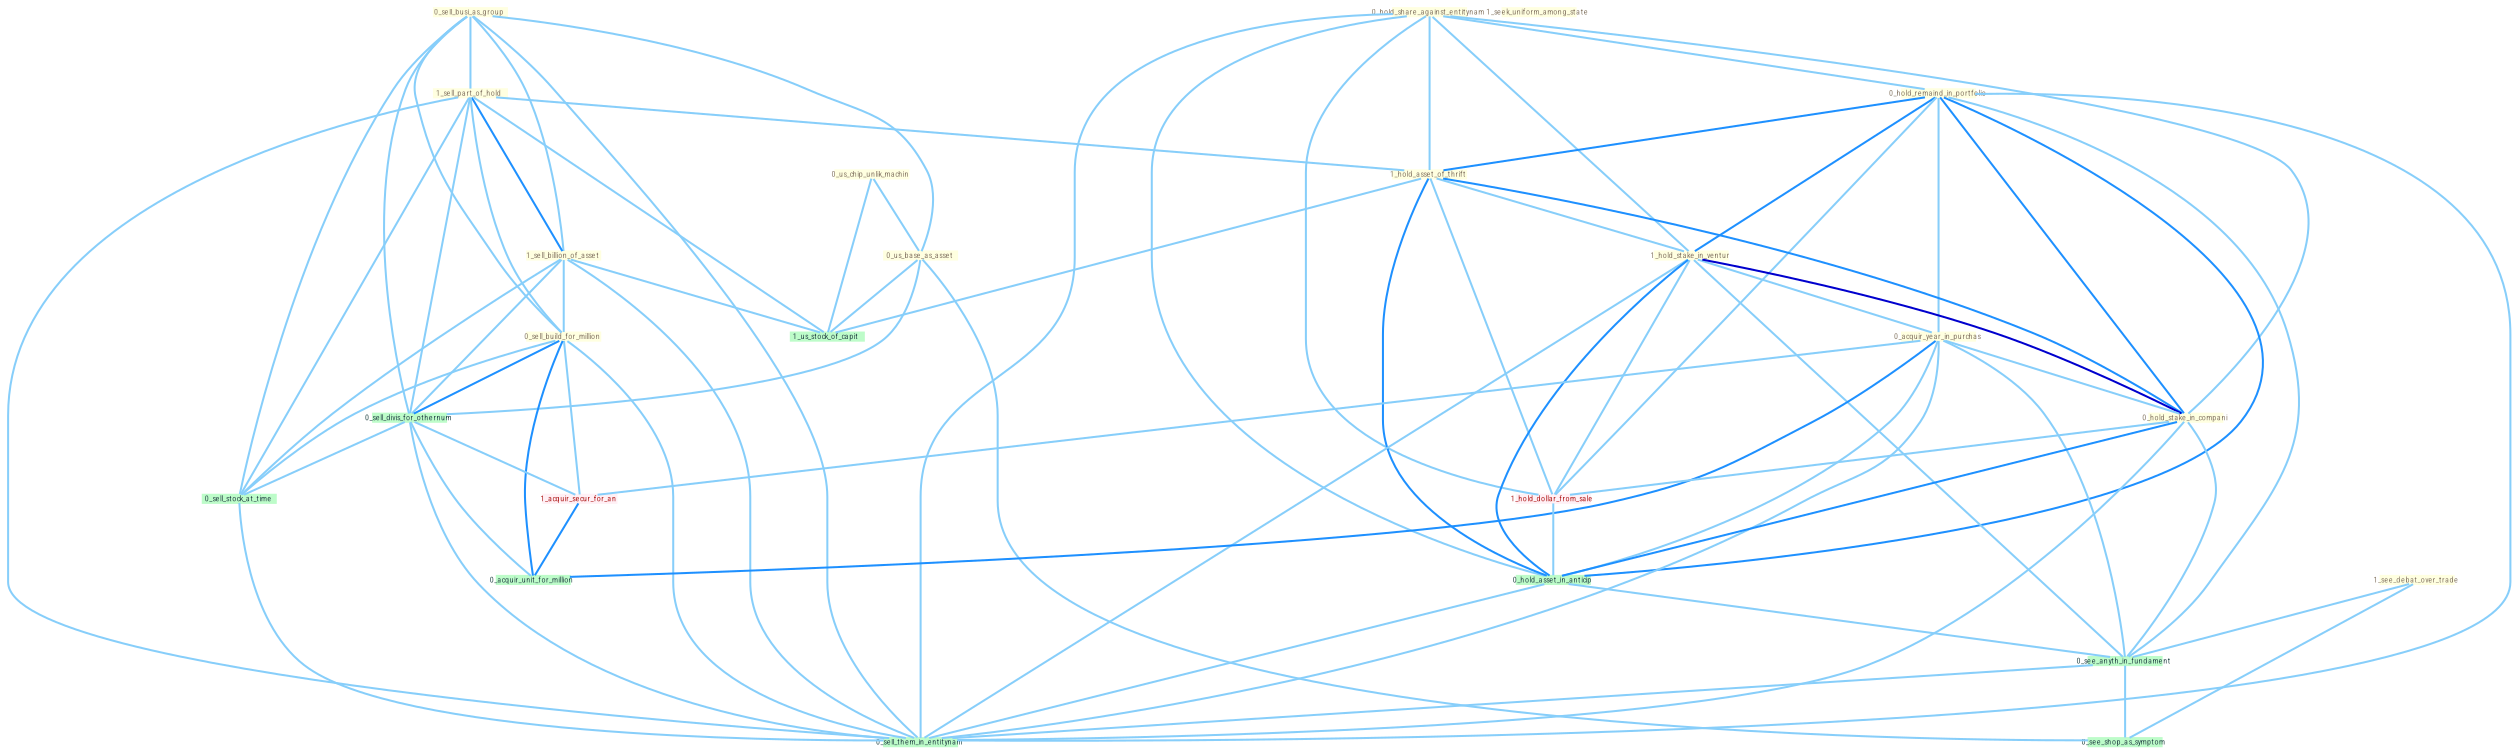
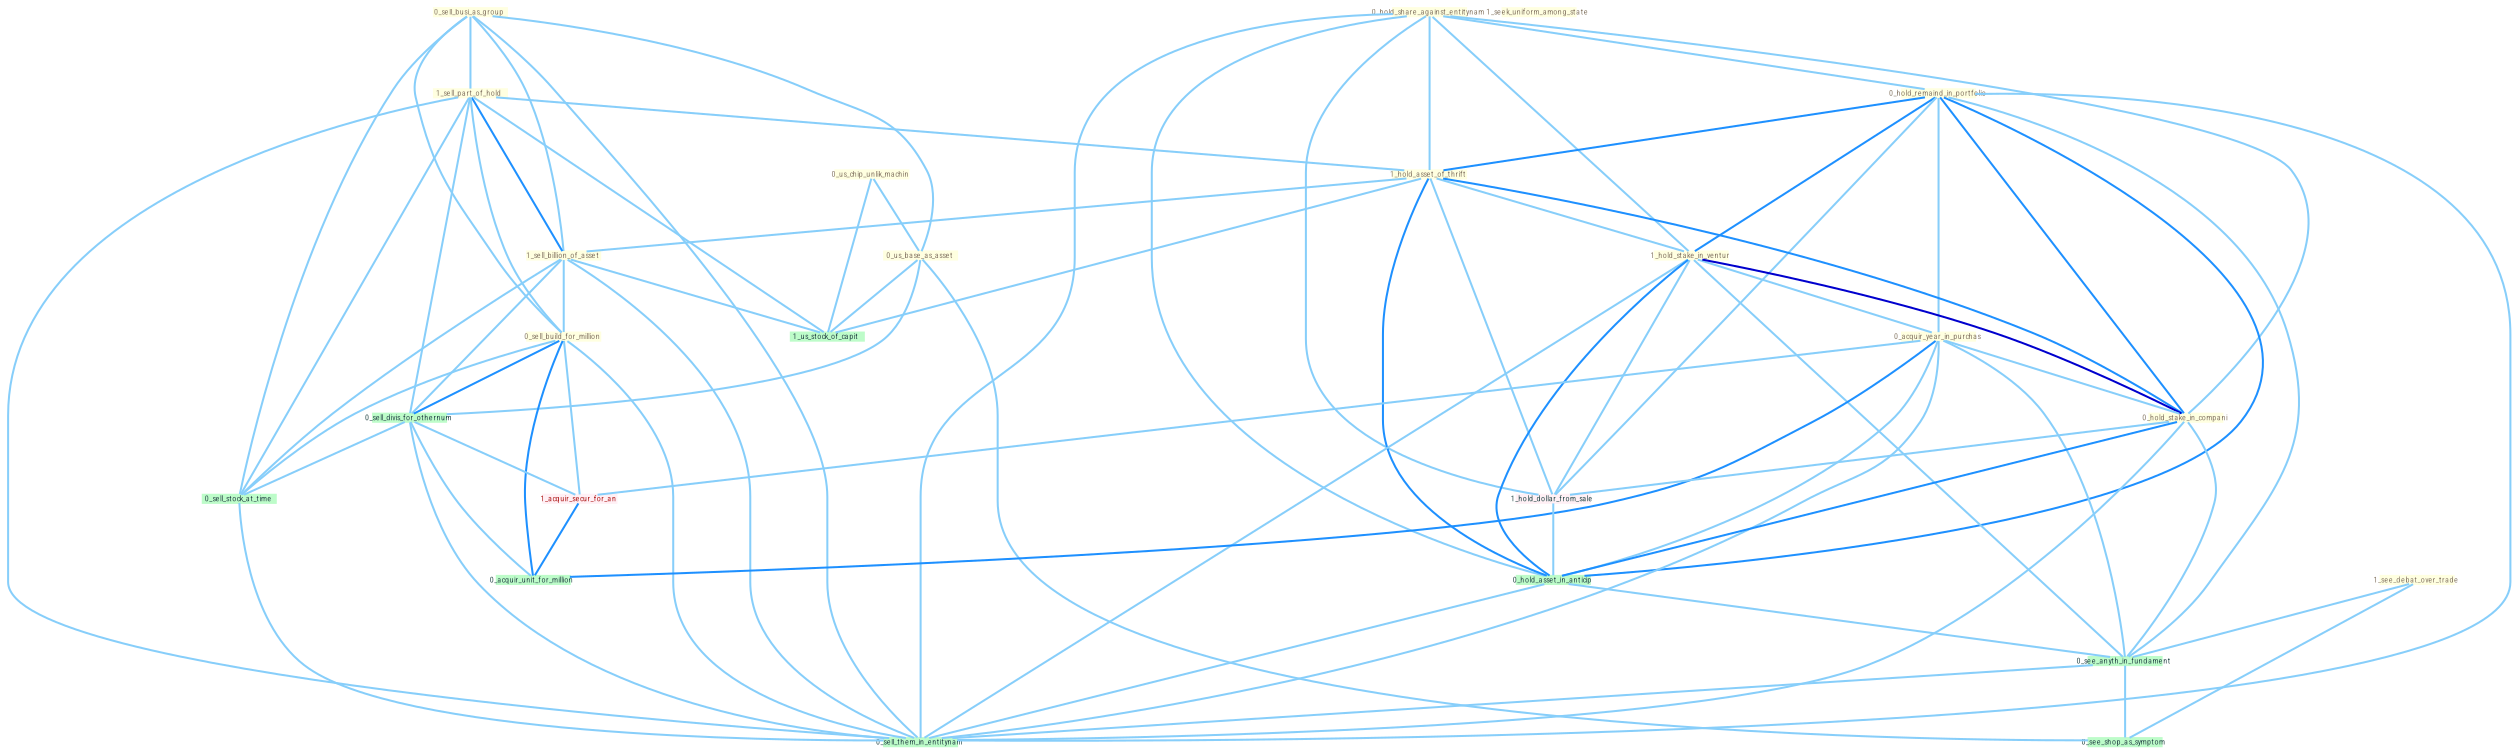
(385, 203) -> none
none -> (996, 215)
(1553, 499) -> (1553, 499)
